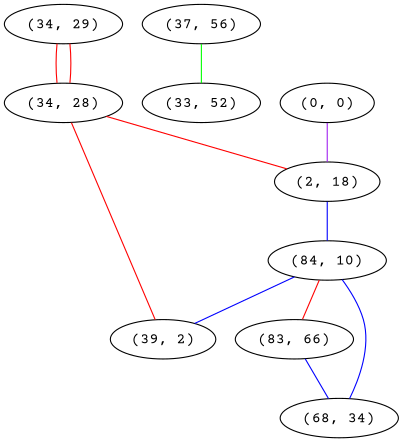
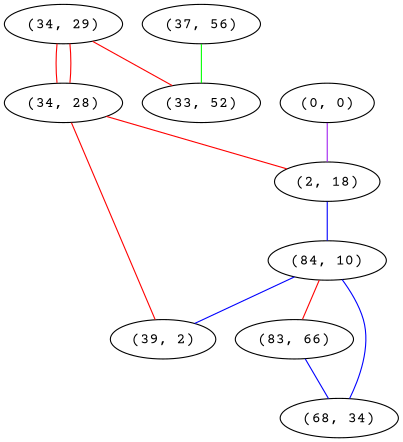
none -> (132, 63)
